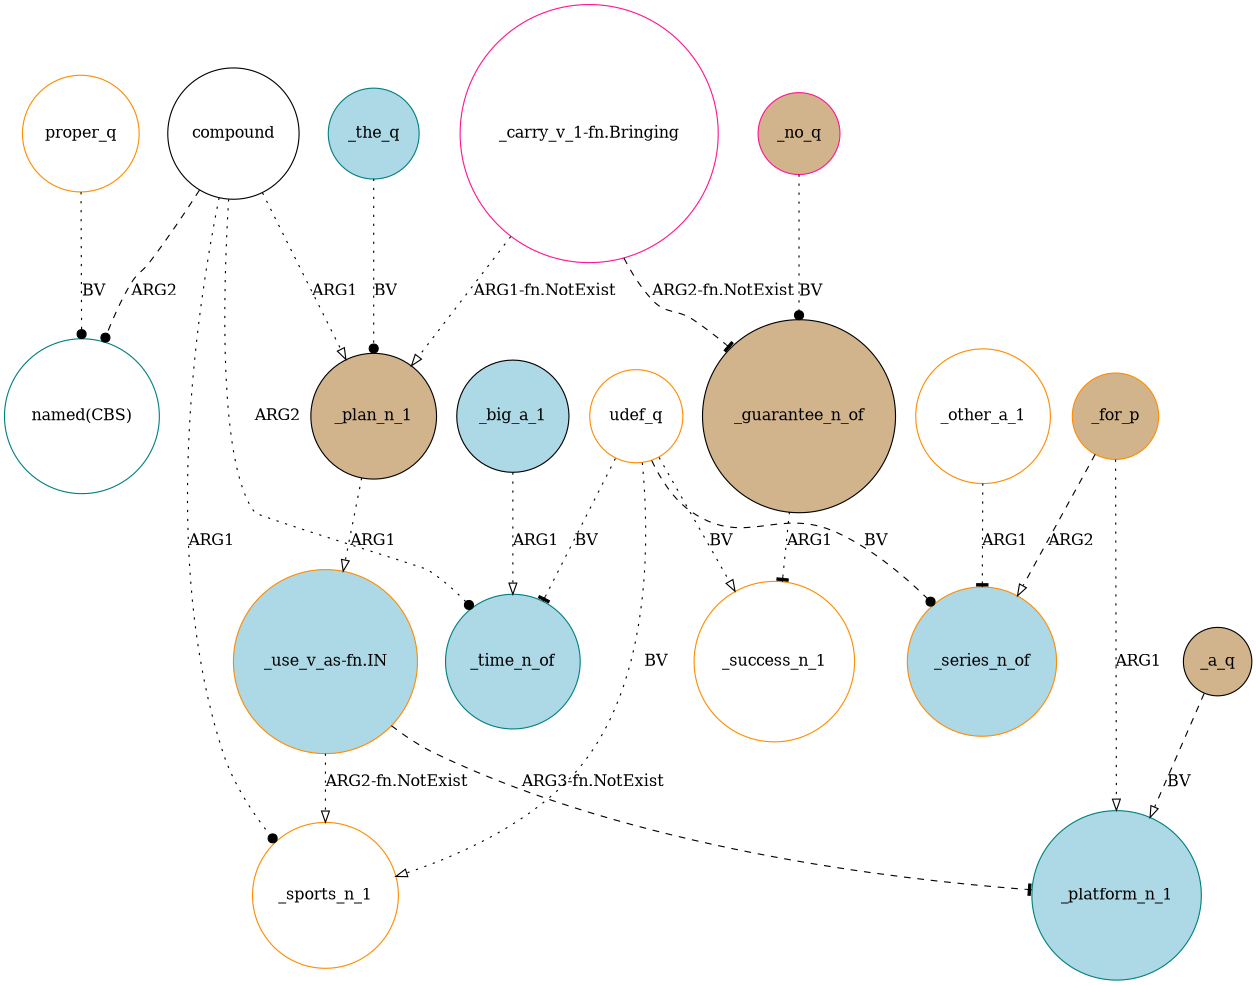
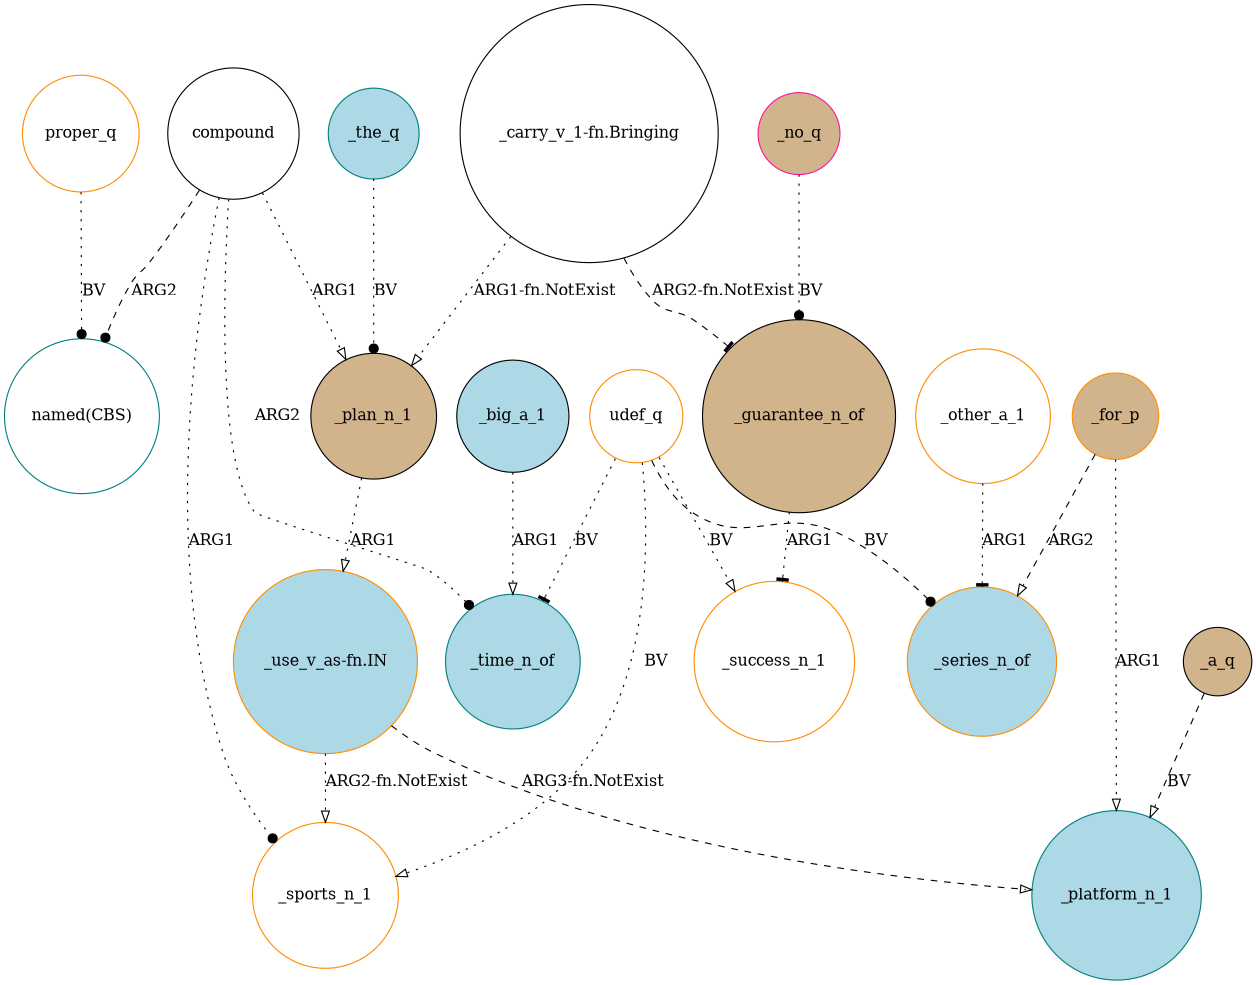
(589, 134) -> (589, 134)
(699, 841) -> (699, 841)
